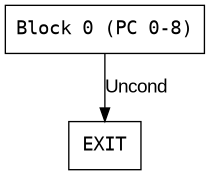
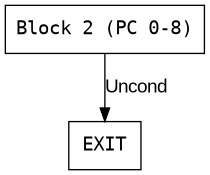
(105, 29) -> (105, 29)
